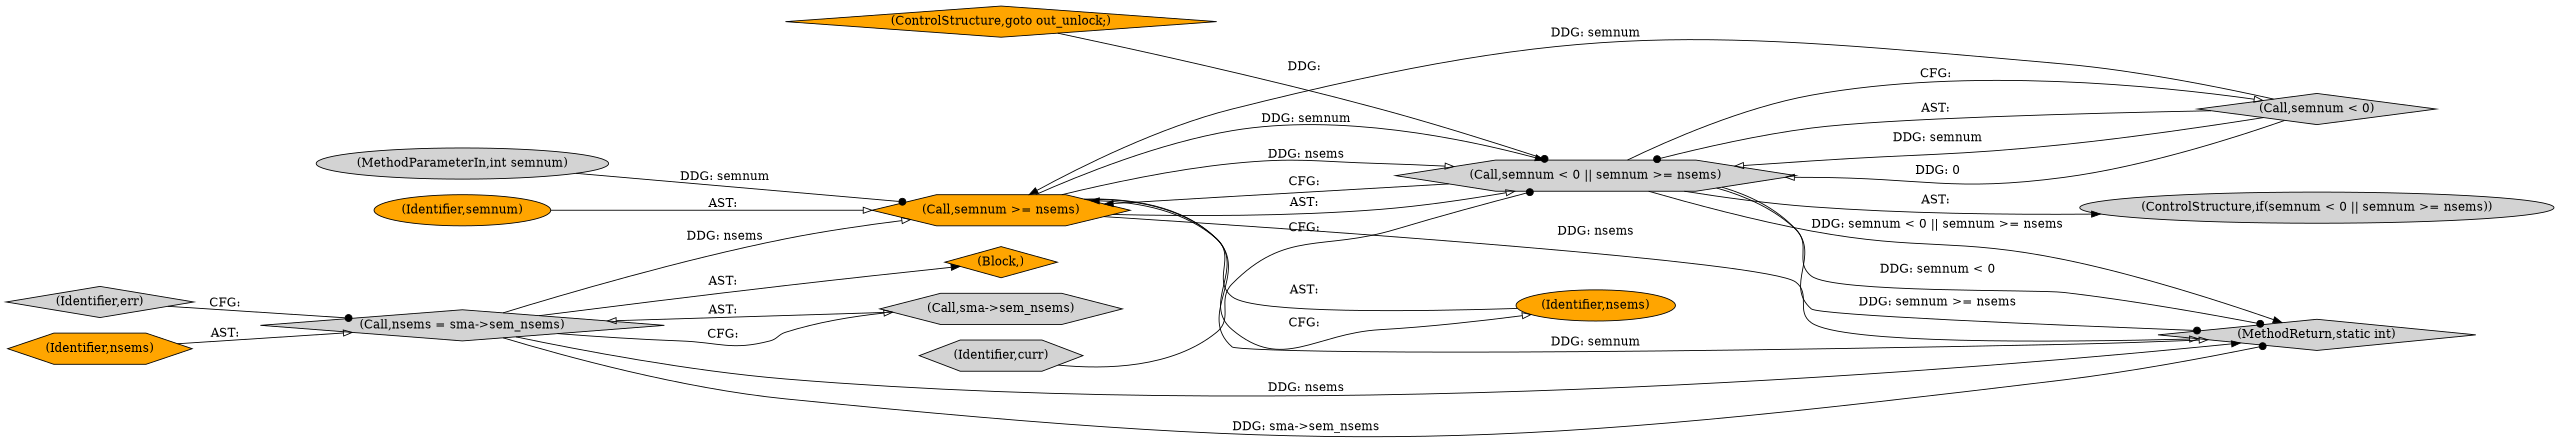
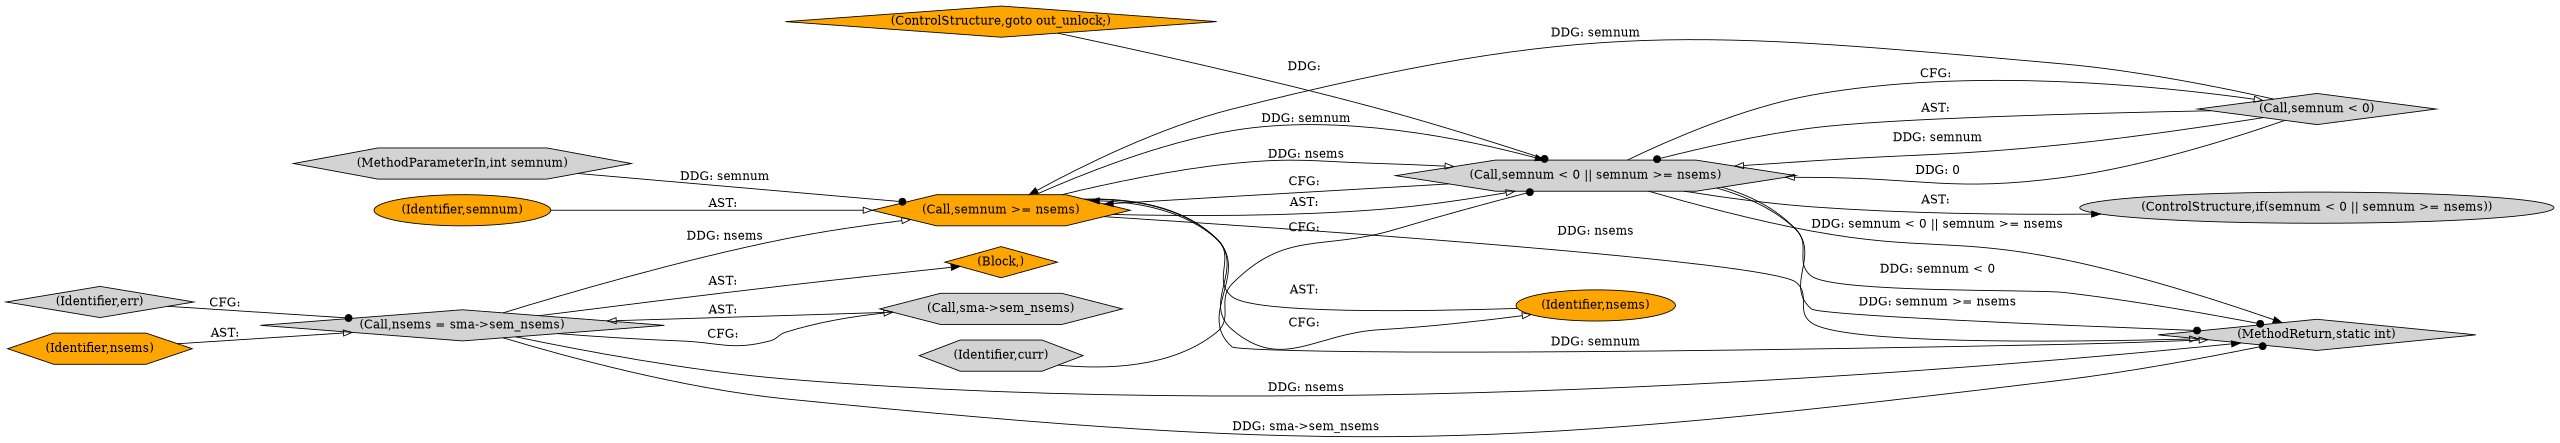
(462, 164) -> (462, 164)
